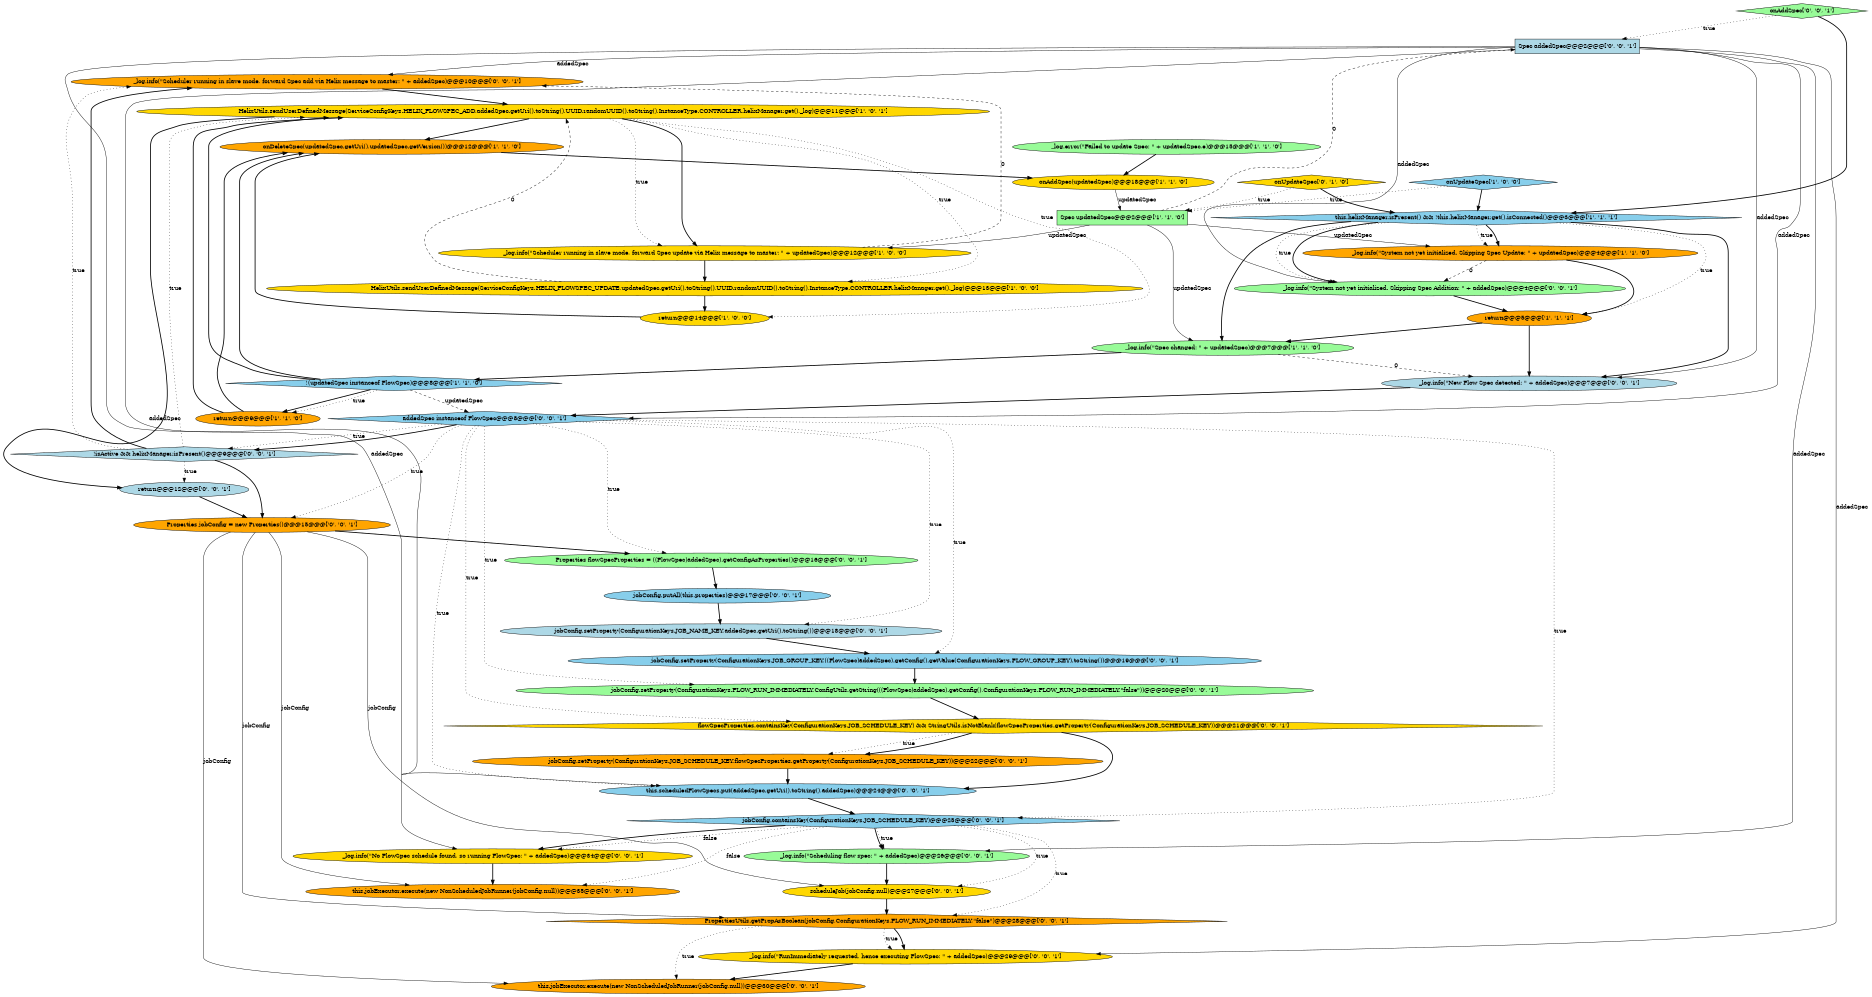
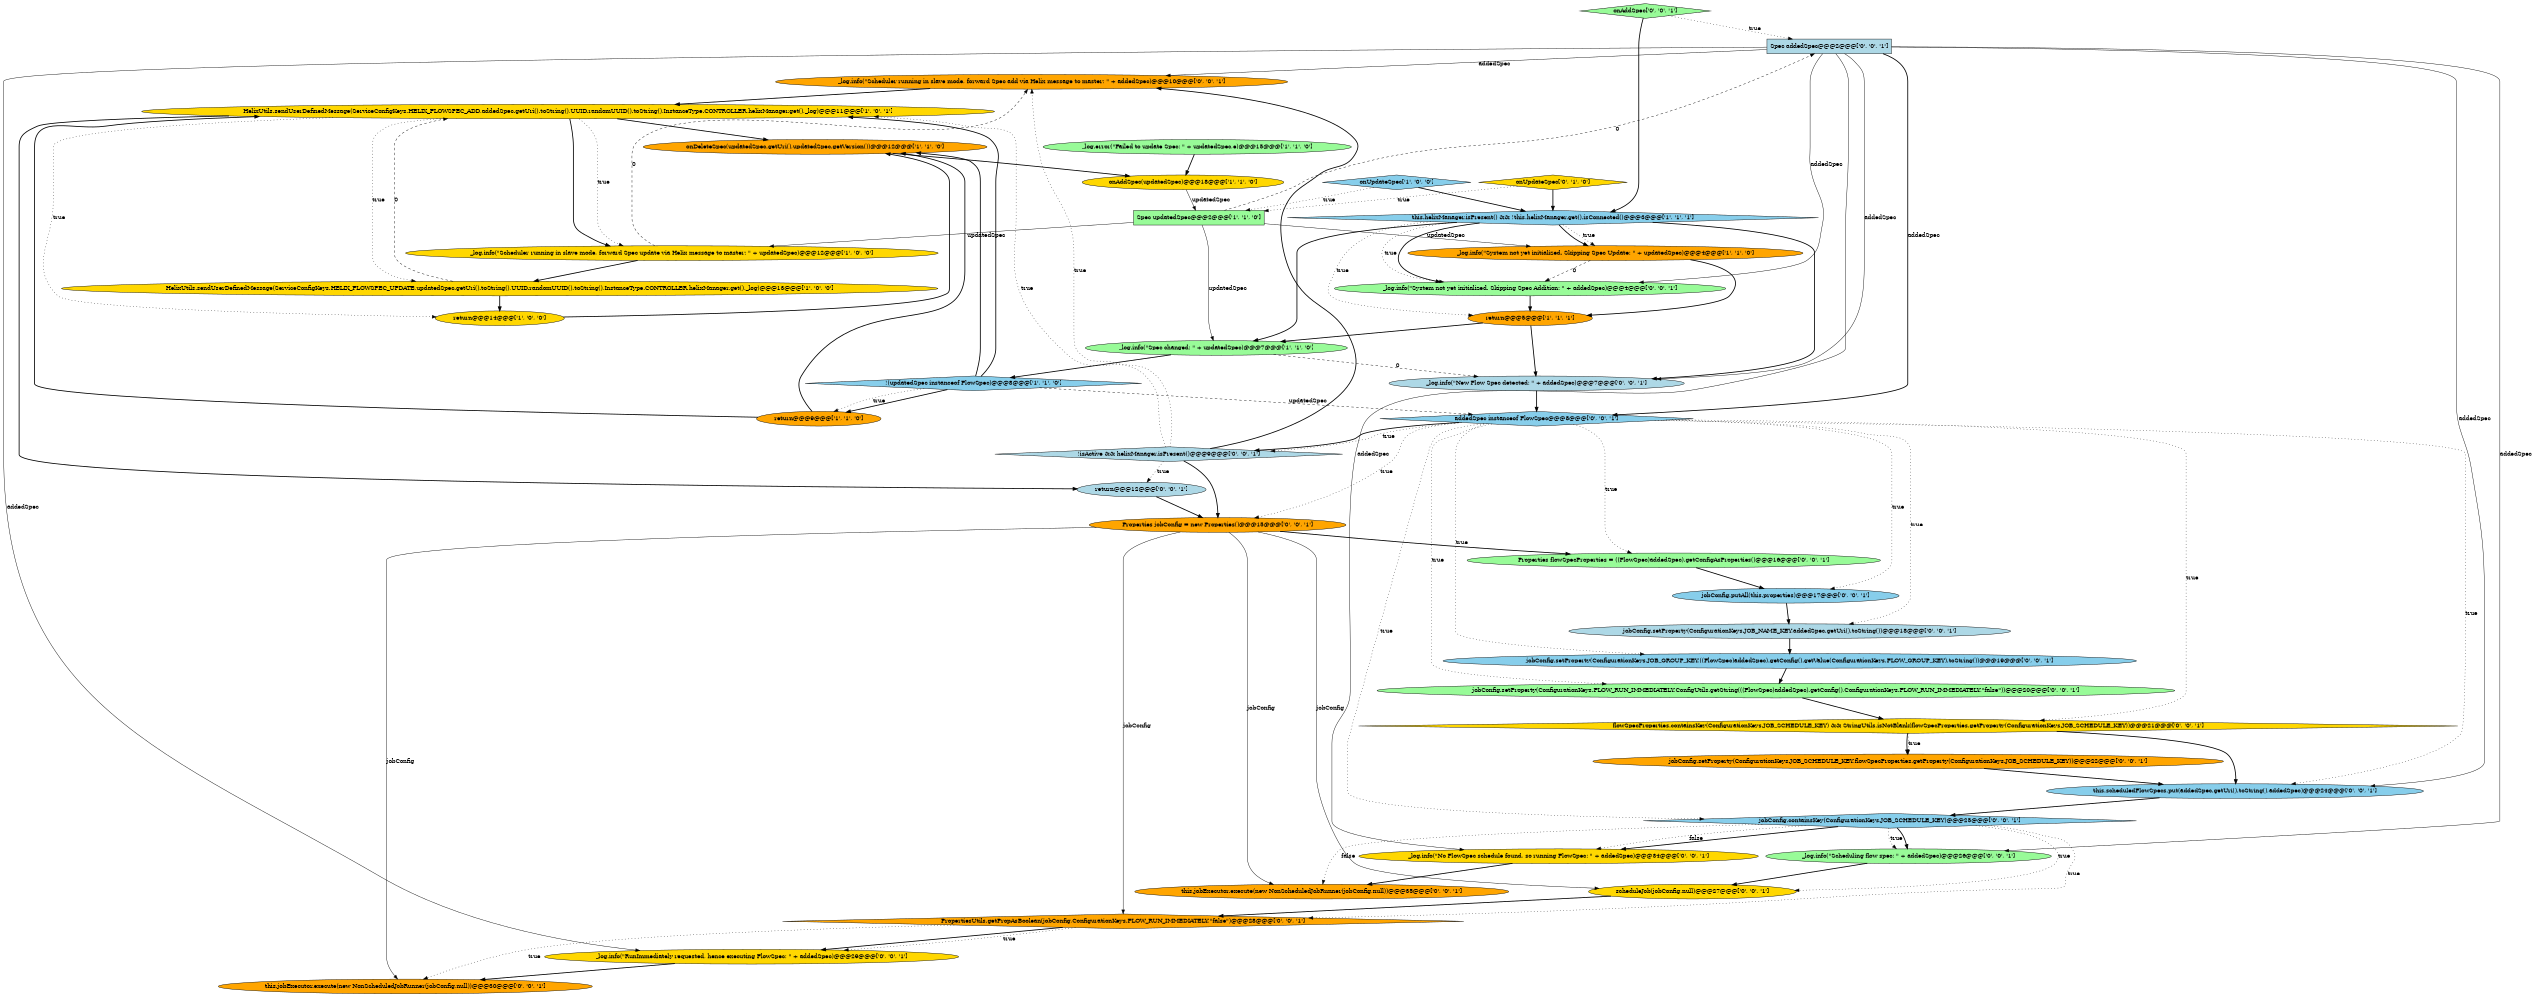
(1449, 408) -> (1908, 360)
none -> (1868, 438)
